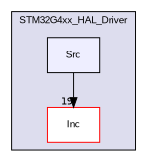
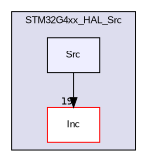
(74, 21) -> (74, 21)
